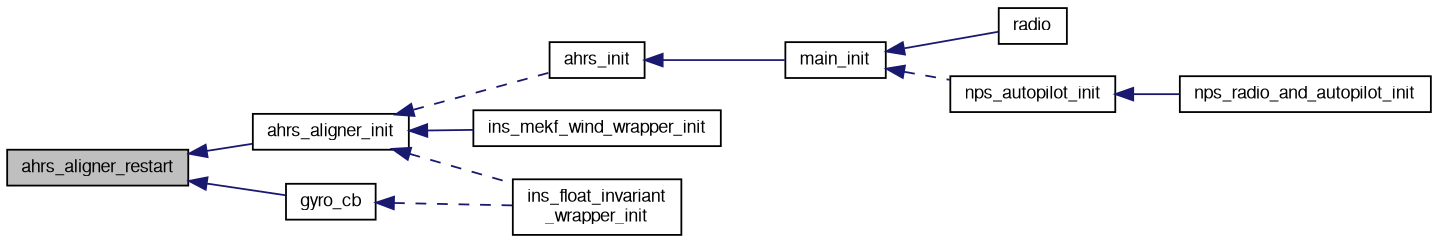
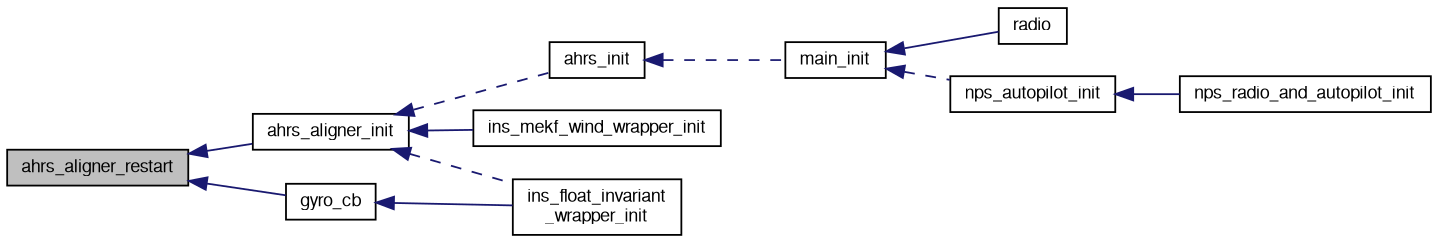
(724, 60) -> (724, 60)
(453, 204) -> (453, 204)
